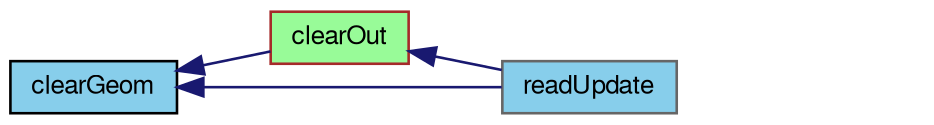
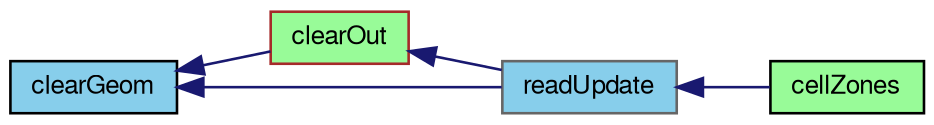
none -> (847, 87)
